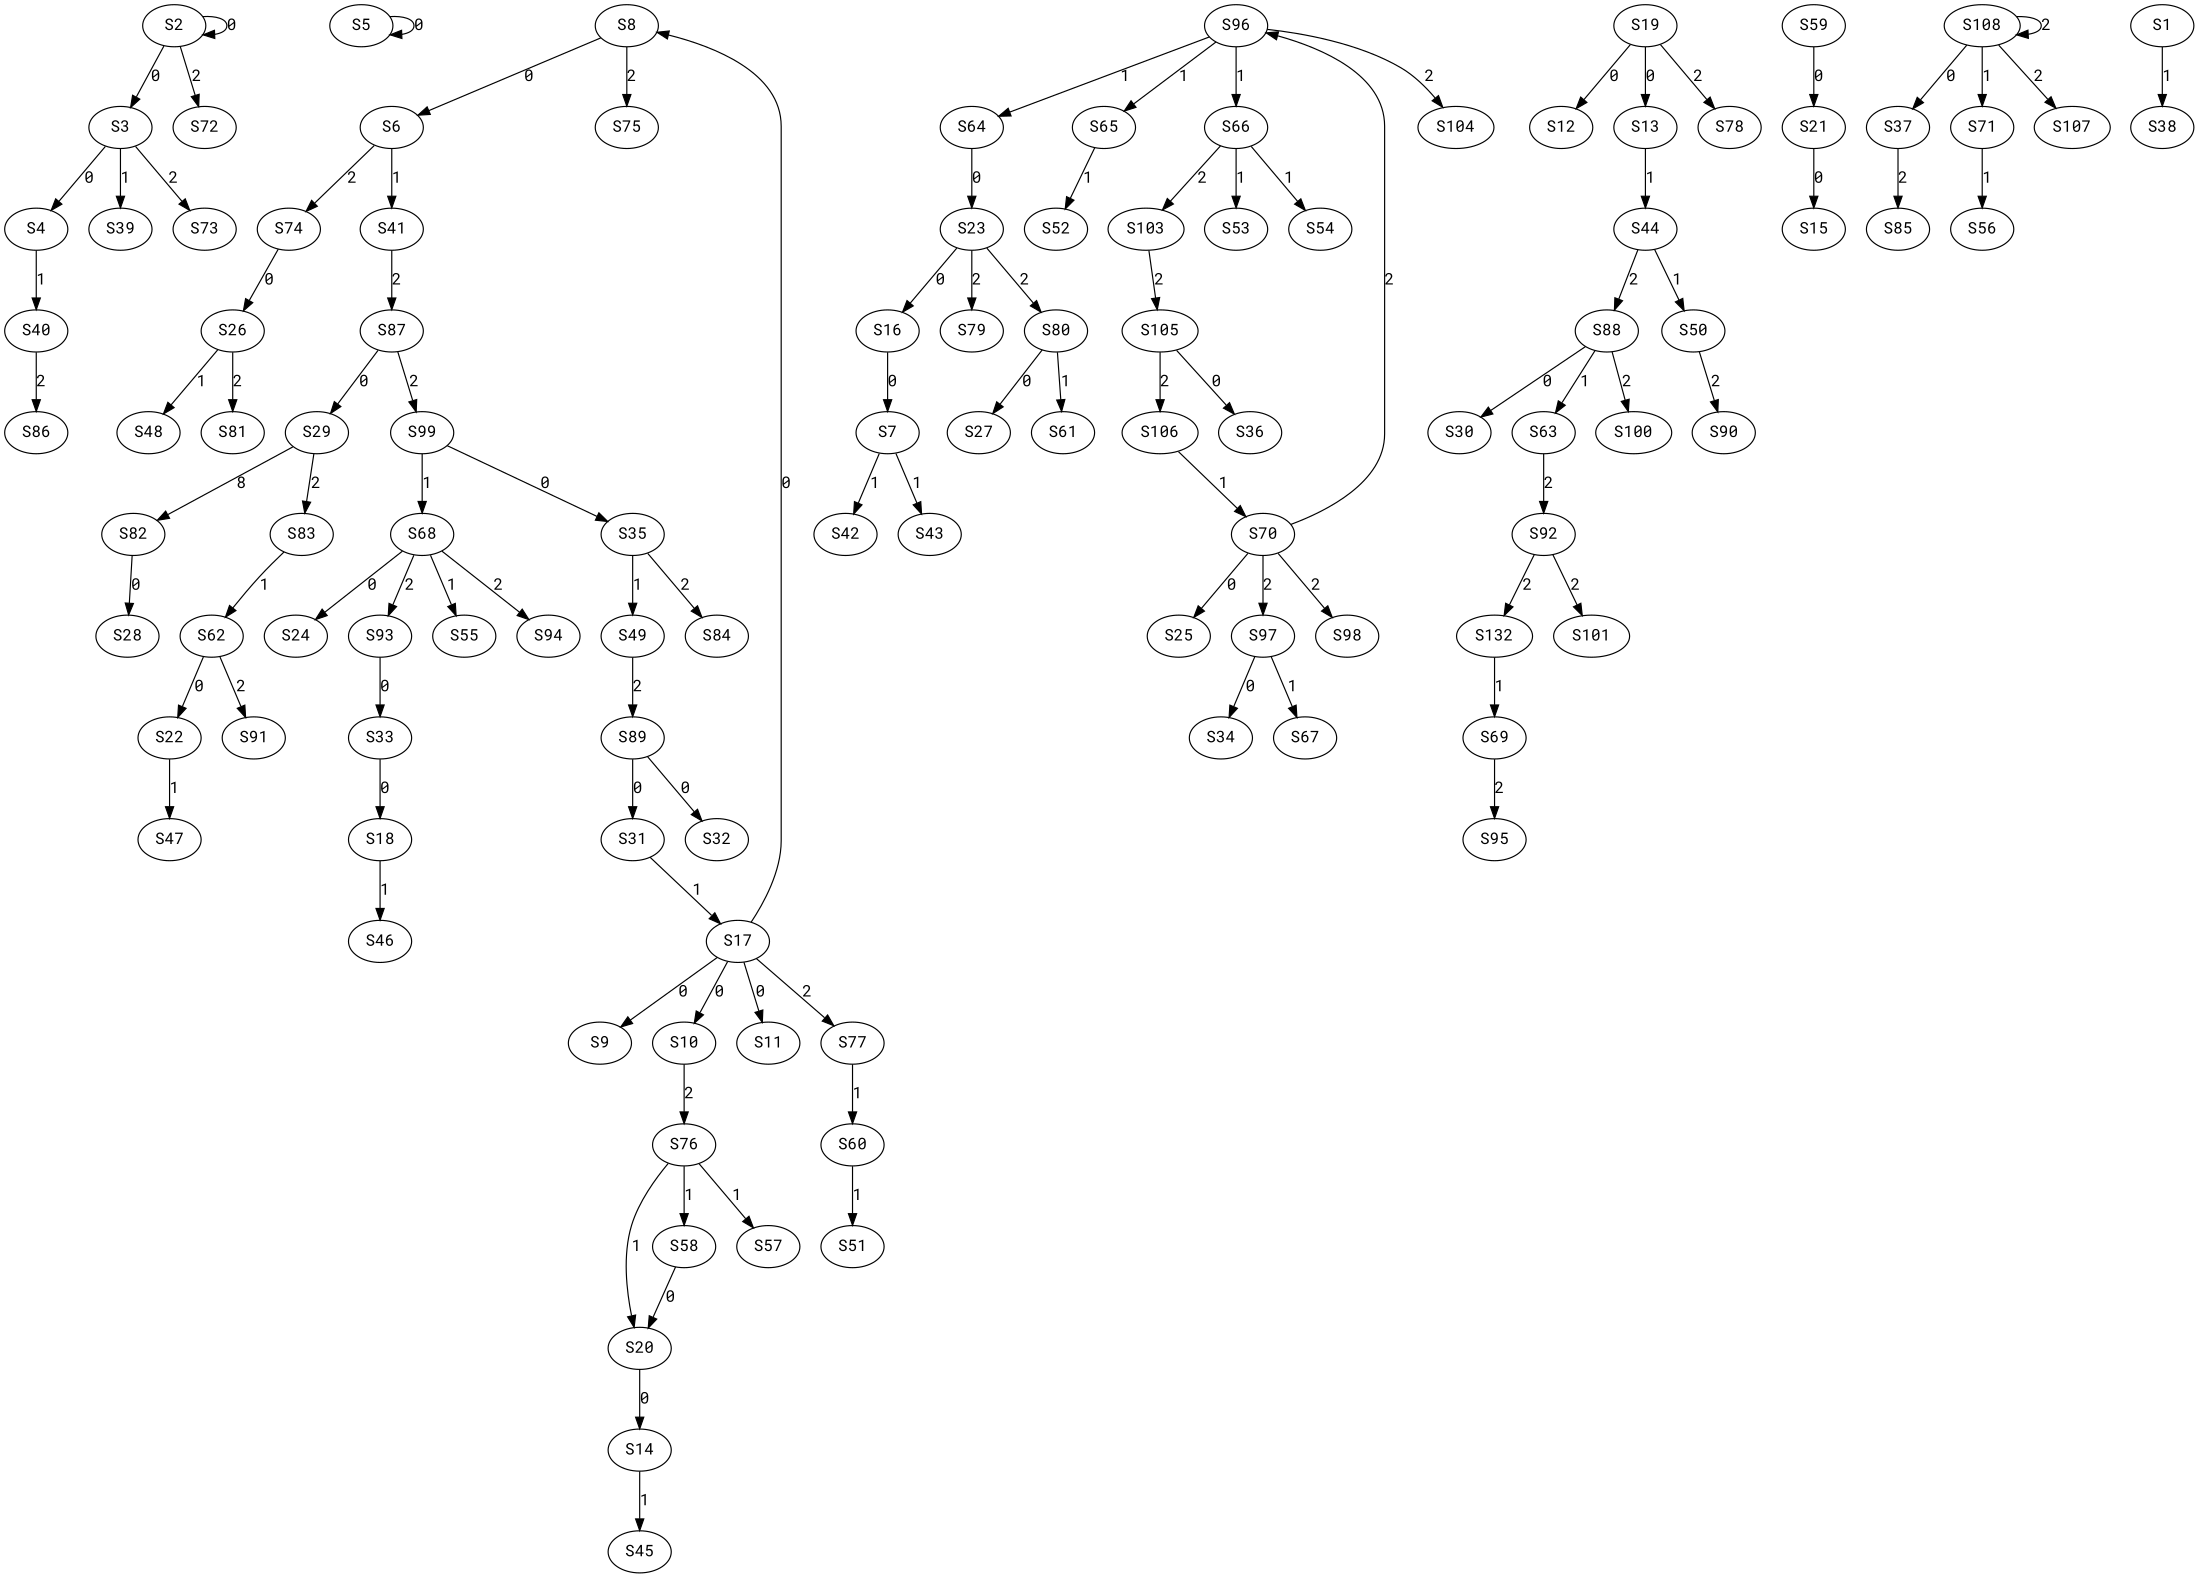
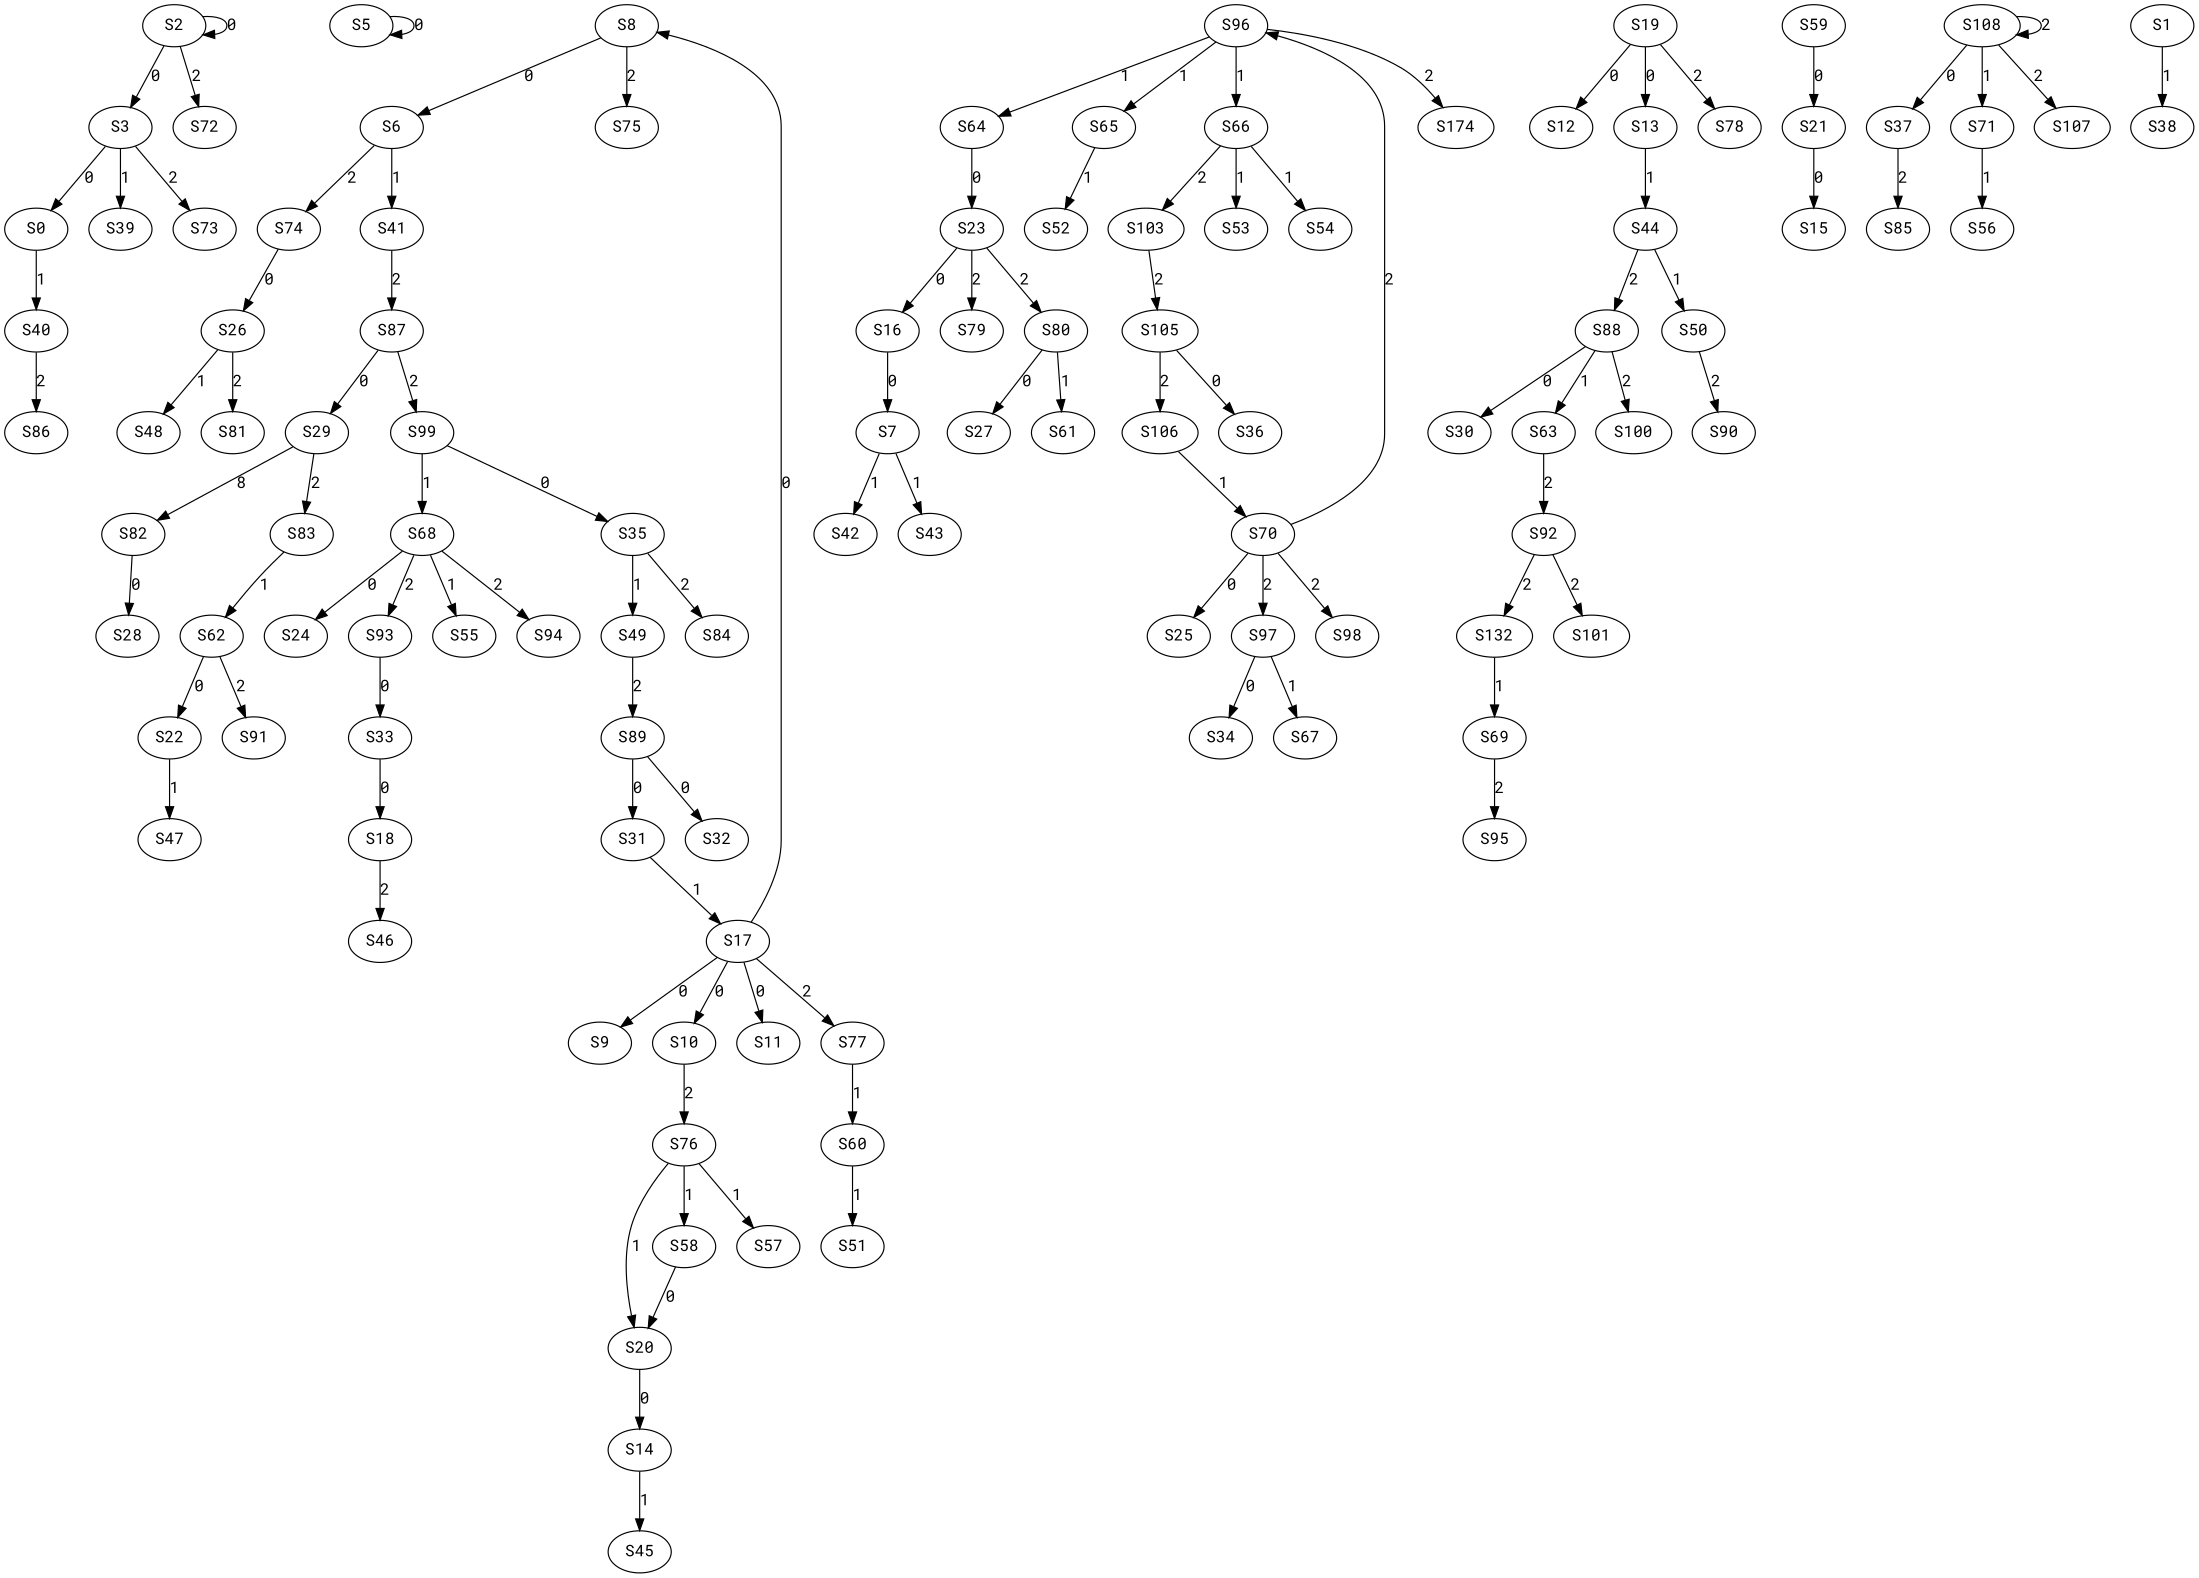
(1456, 127) -> (1456, 127)
(36, 229) -> (36, 229)
(385, 891) -> (385, 891)
